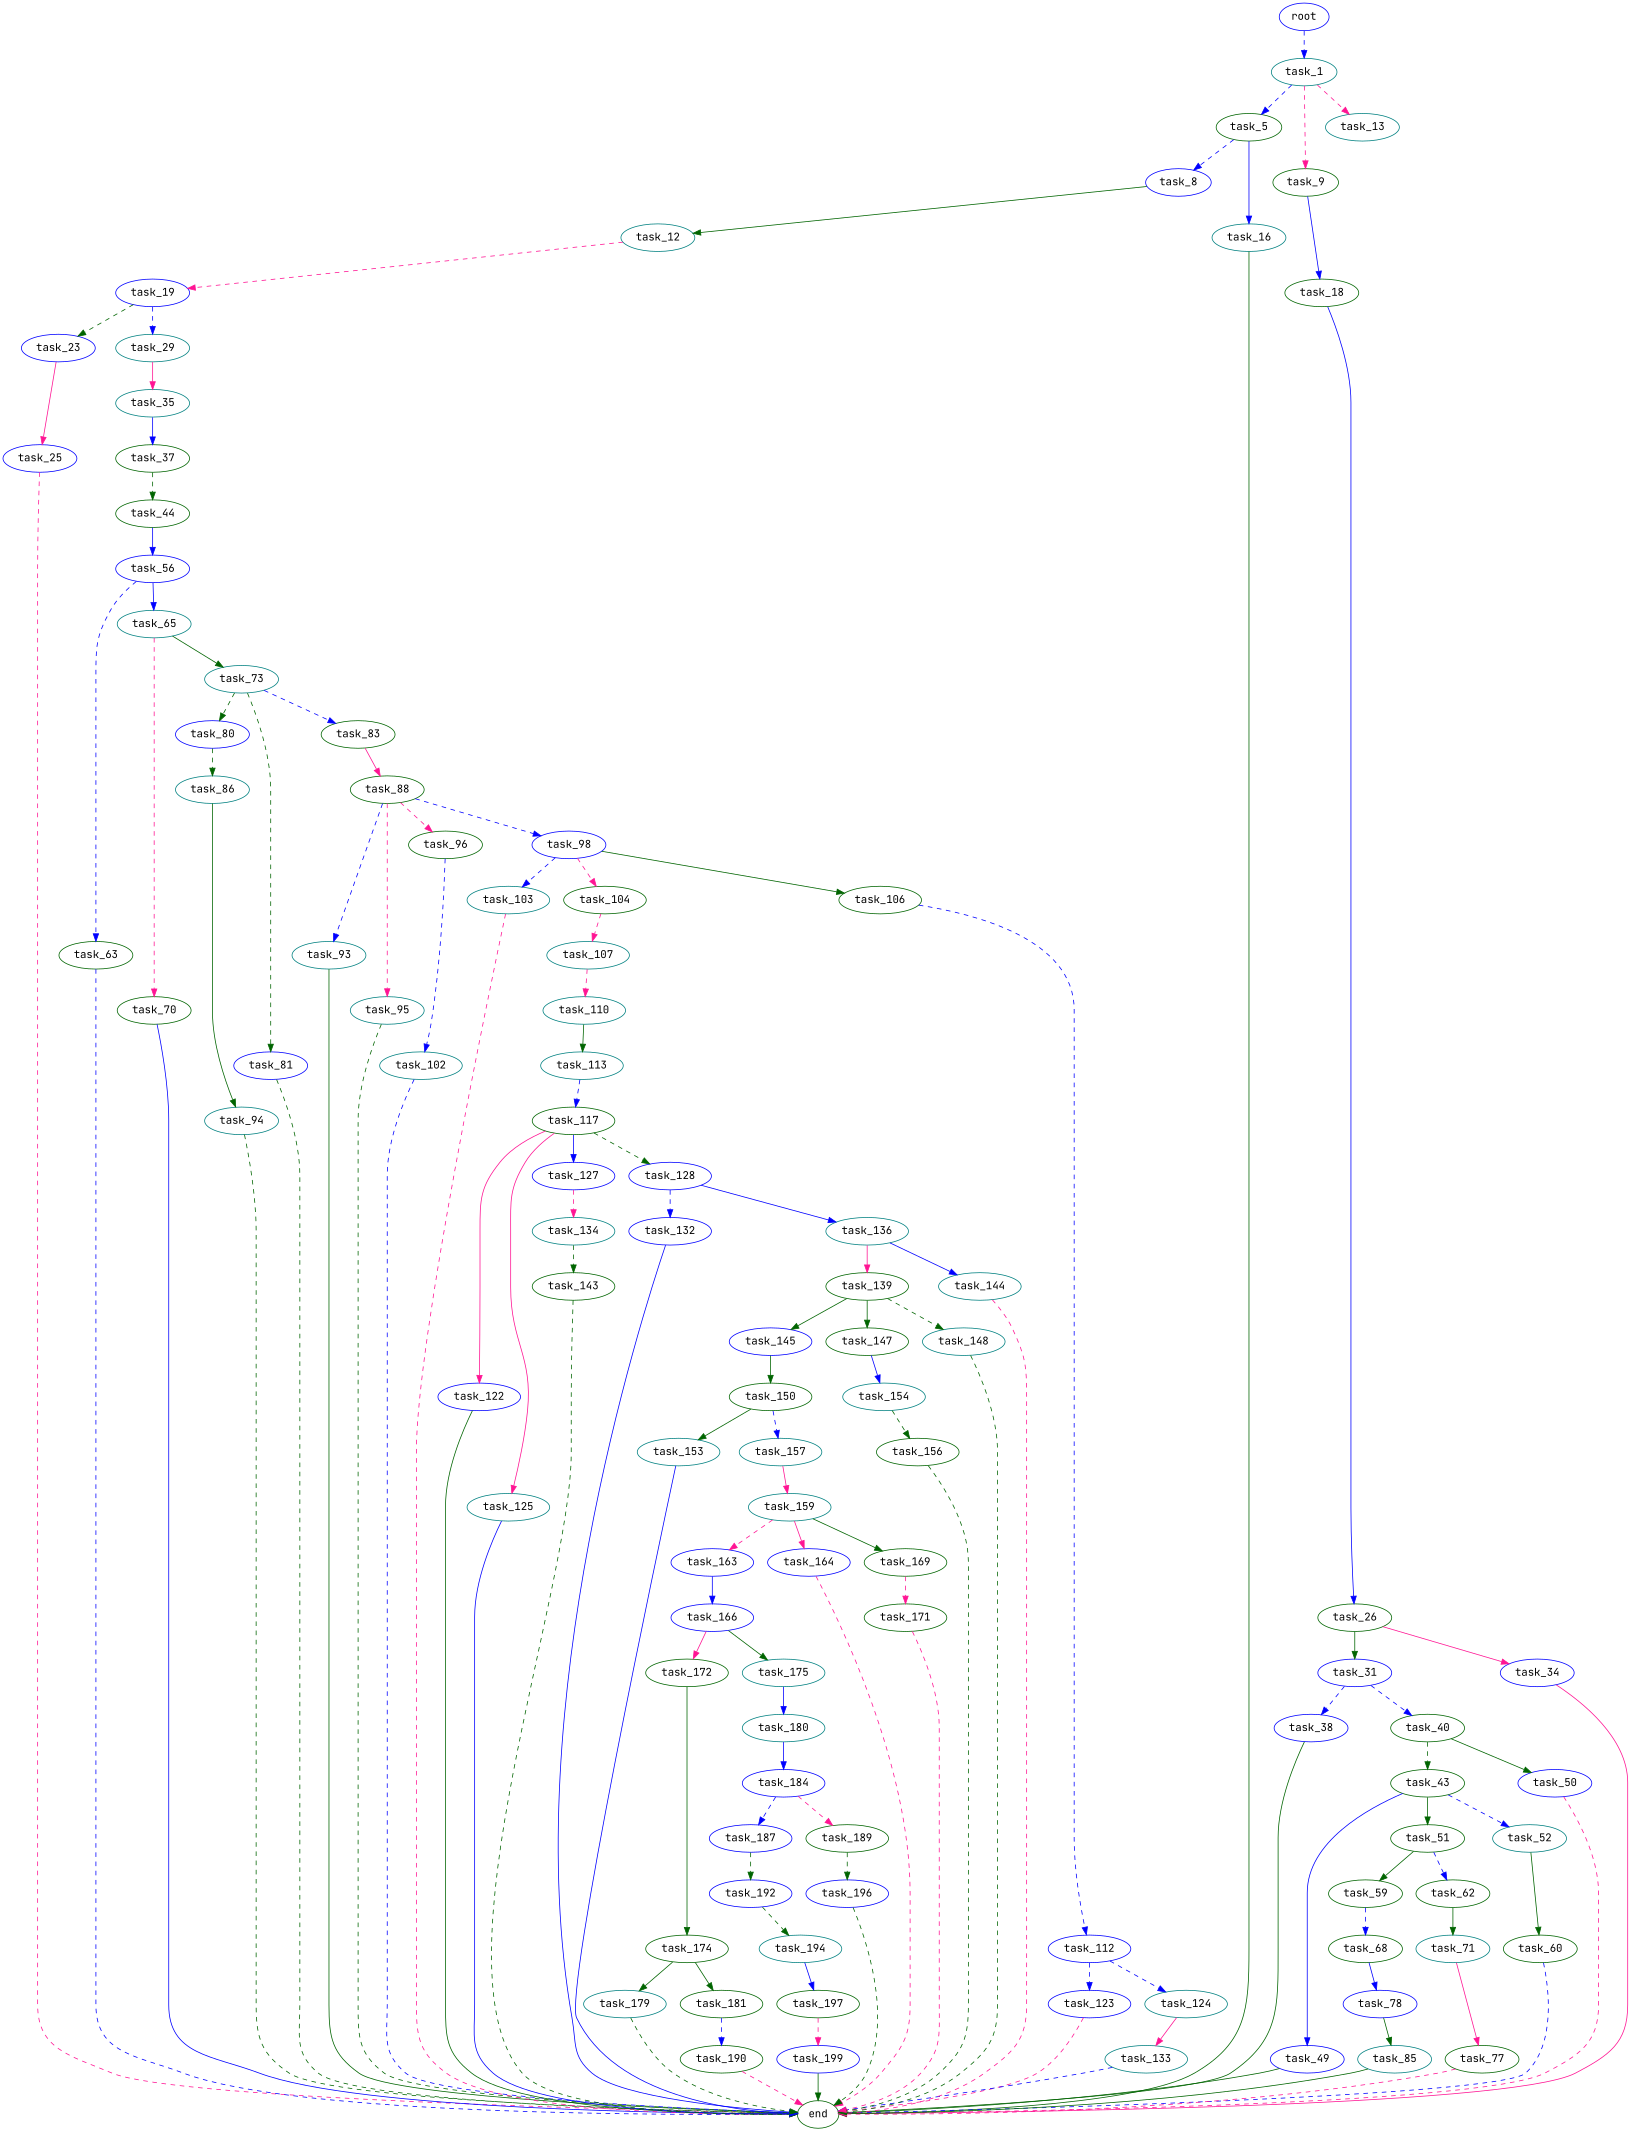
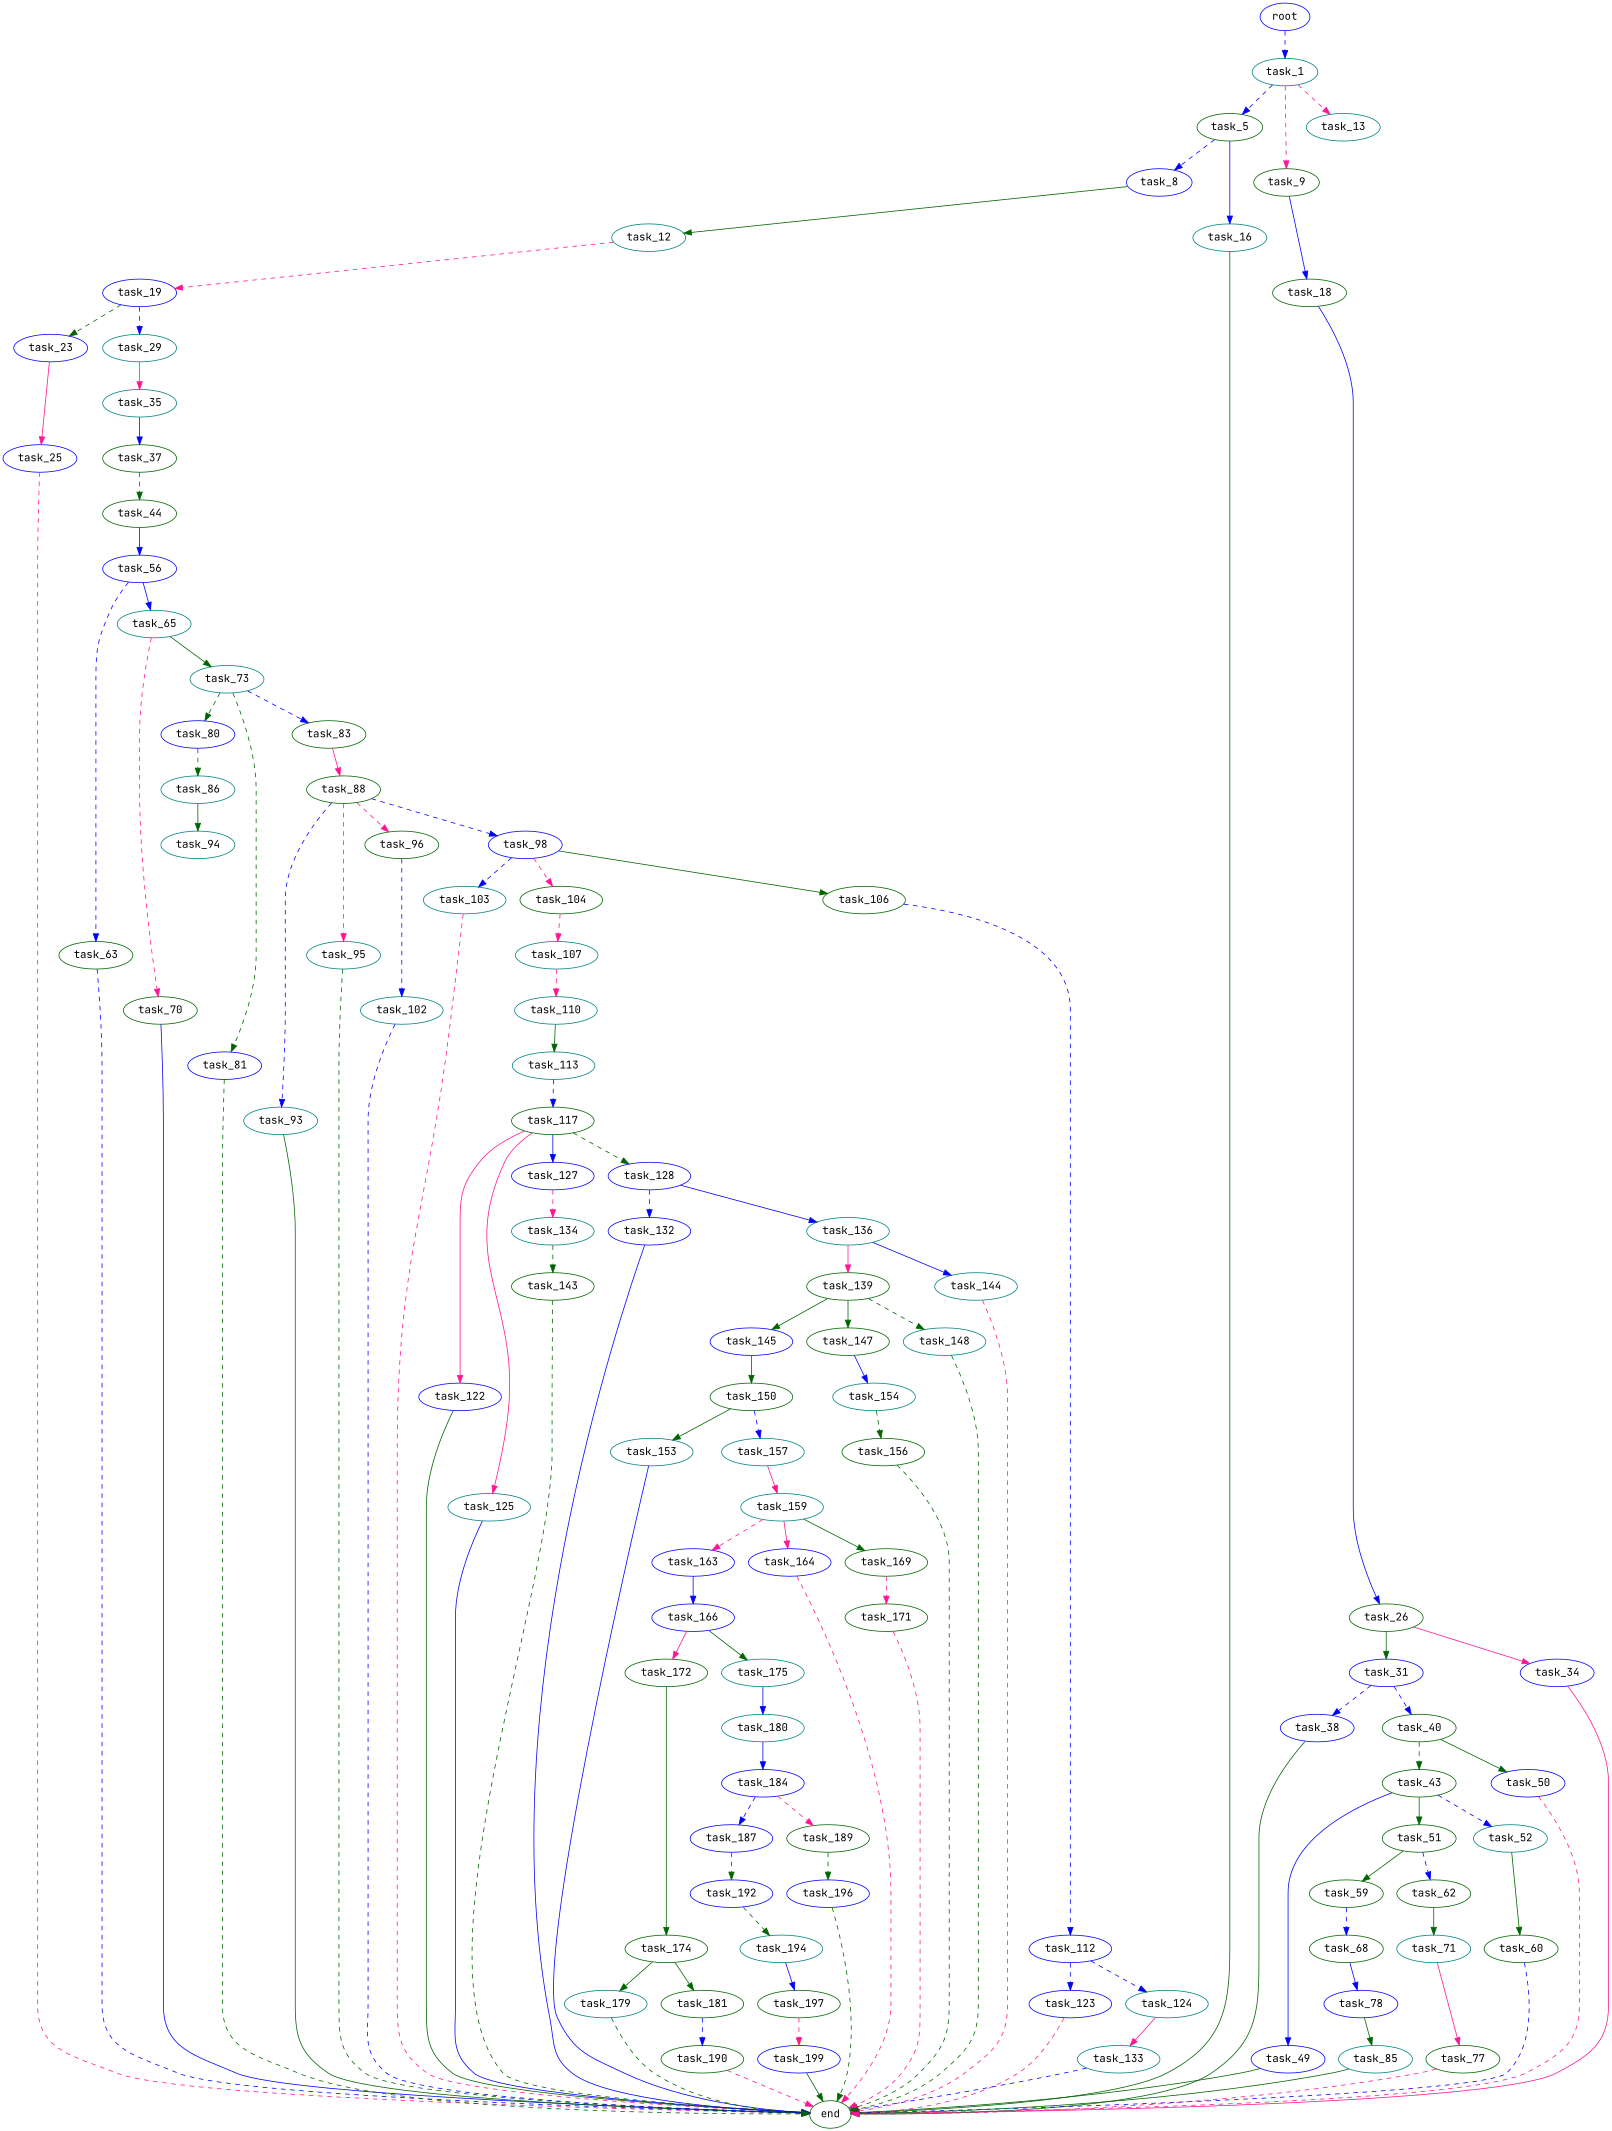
(256, 1861) -> none
